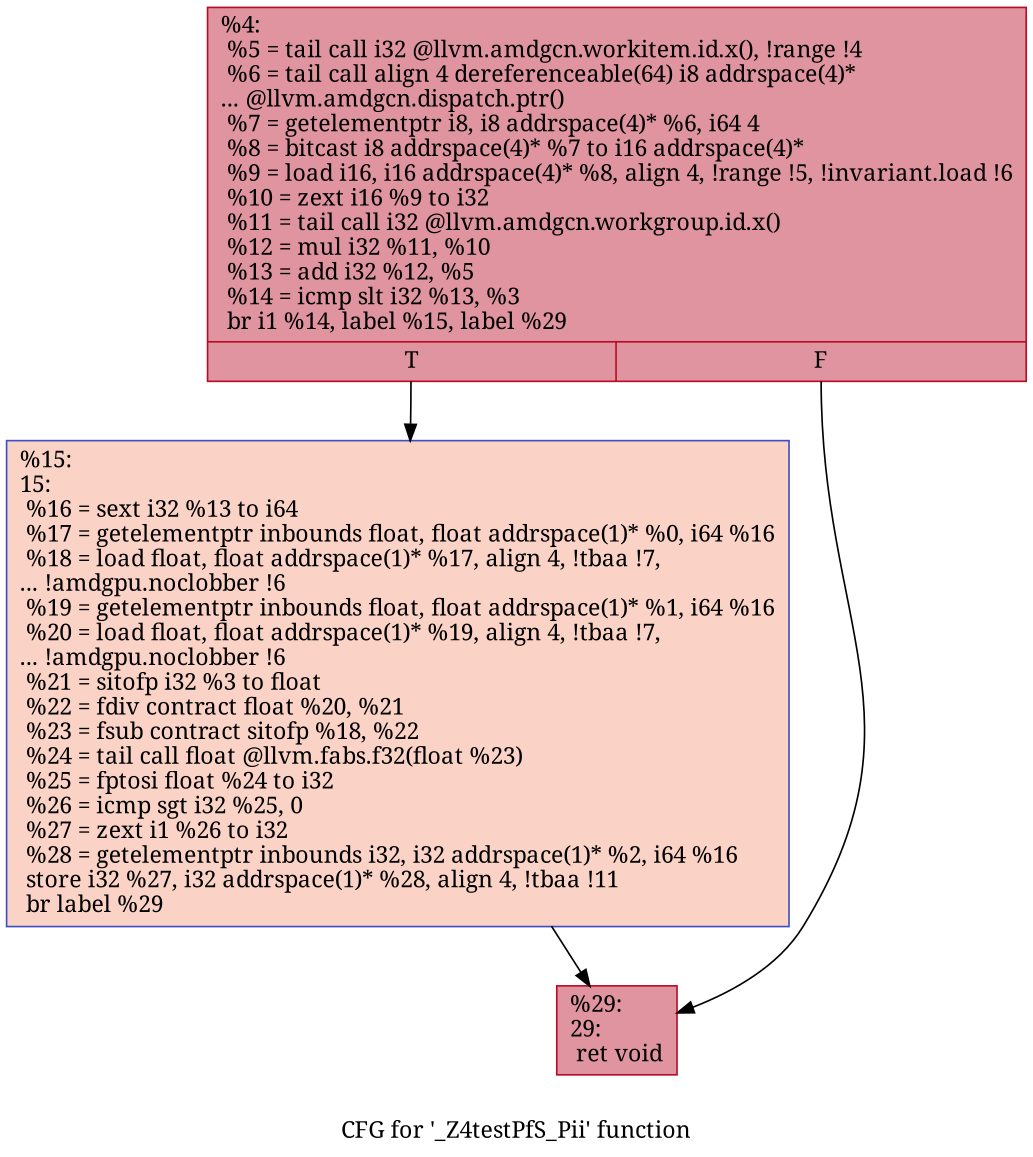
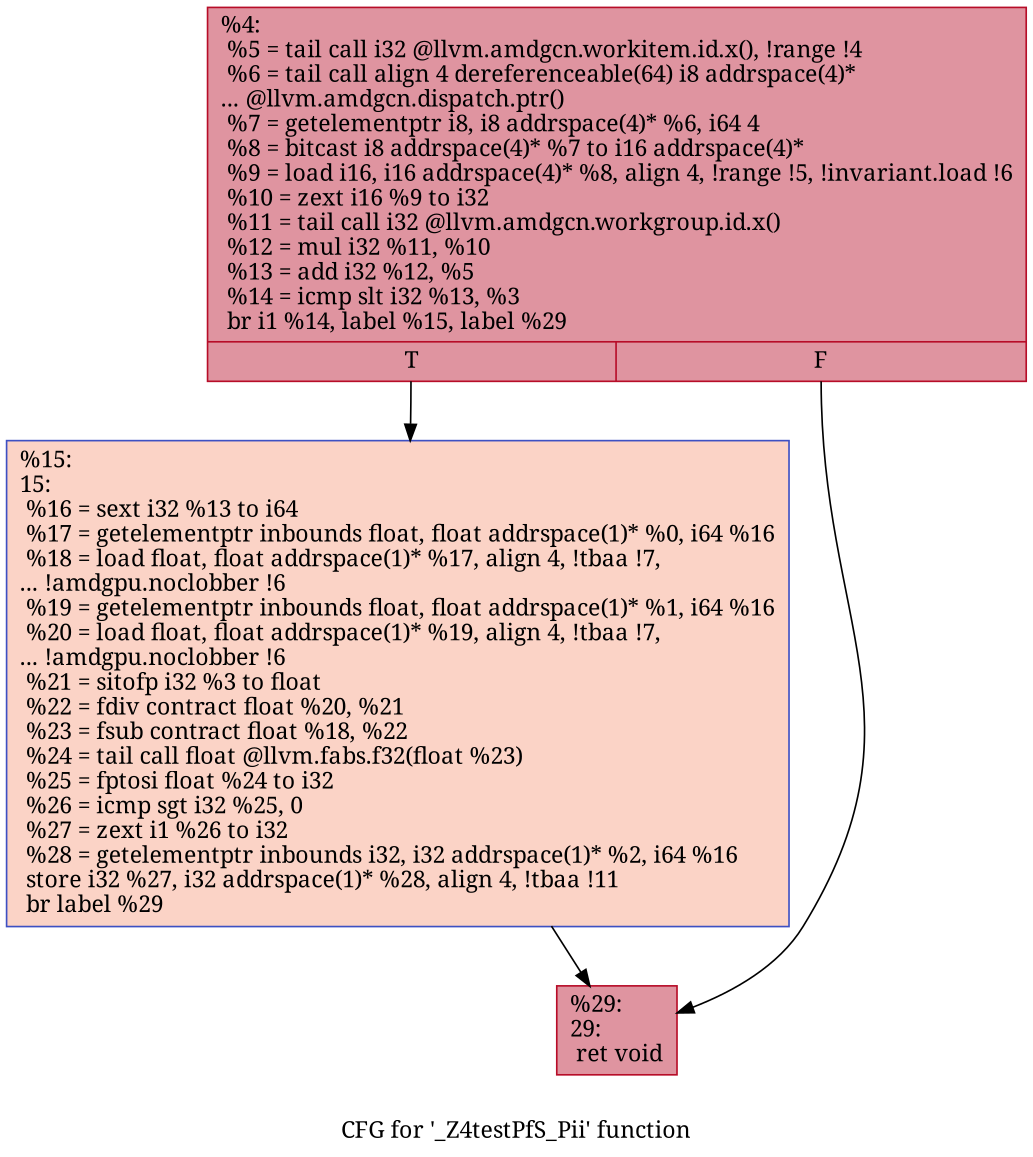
(220, 732) -> (214, 732)
